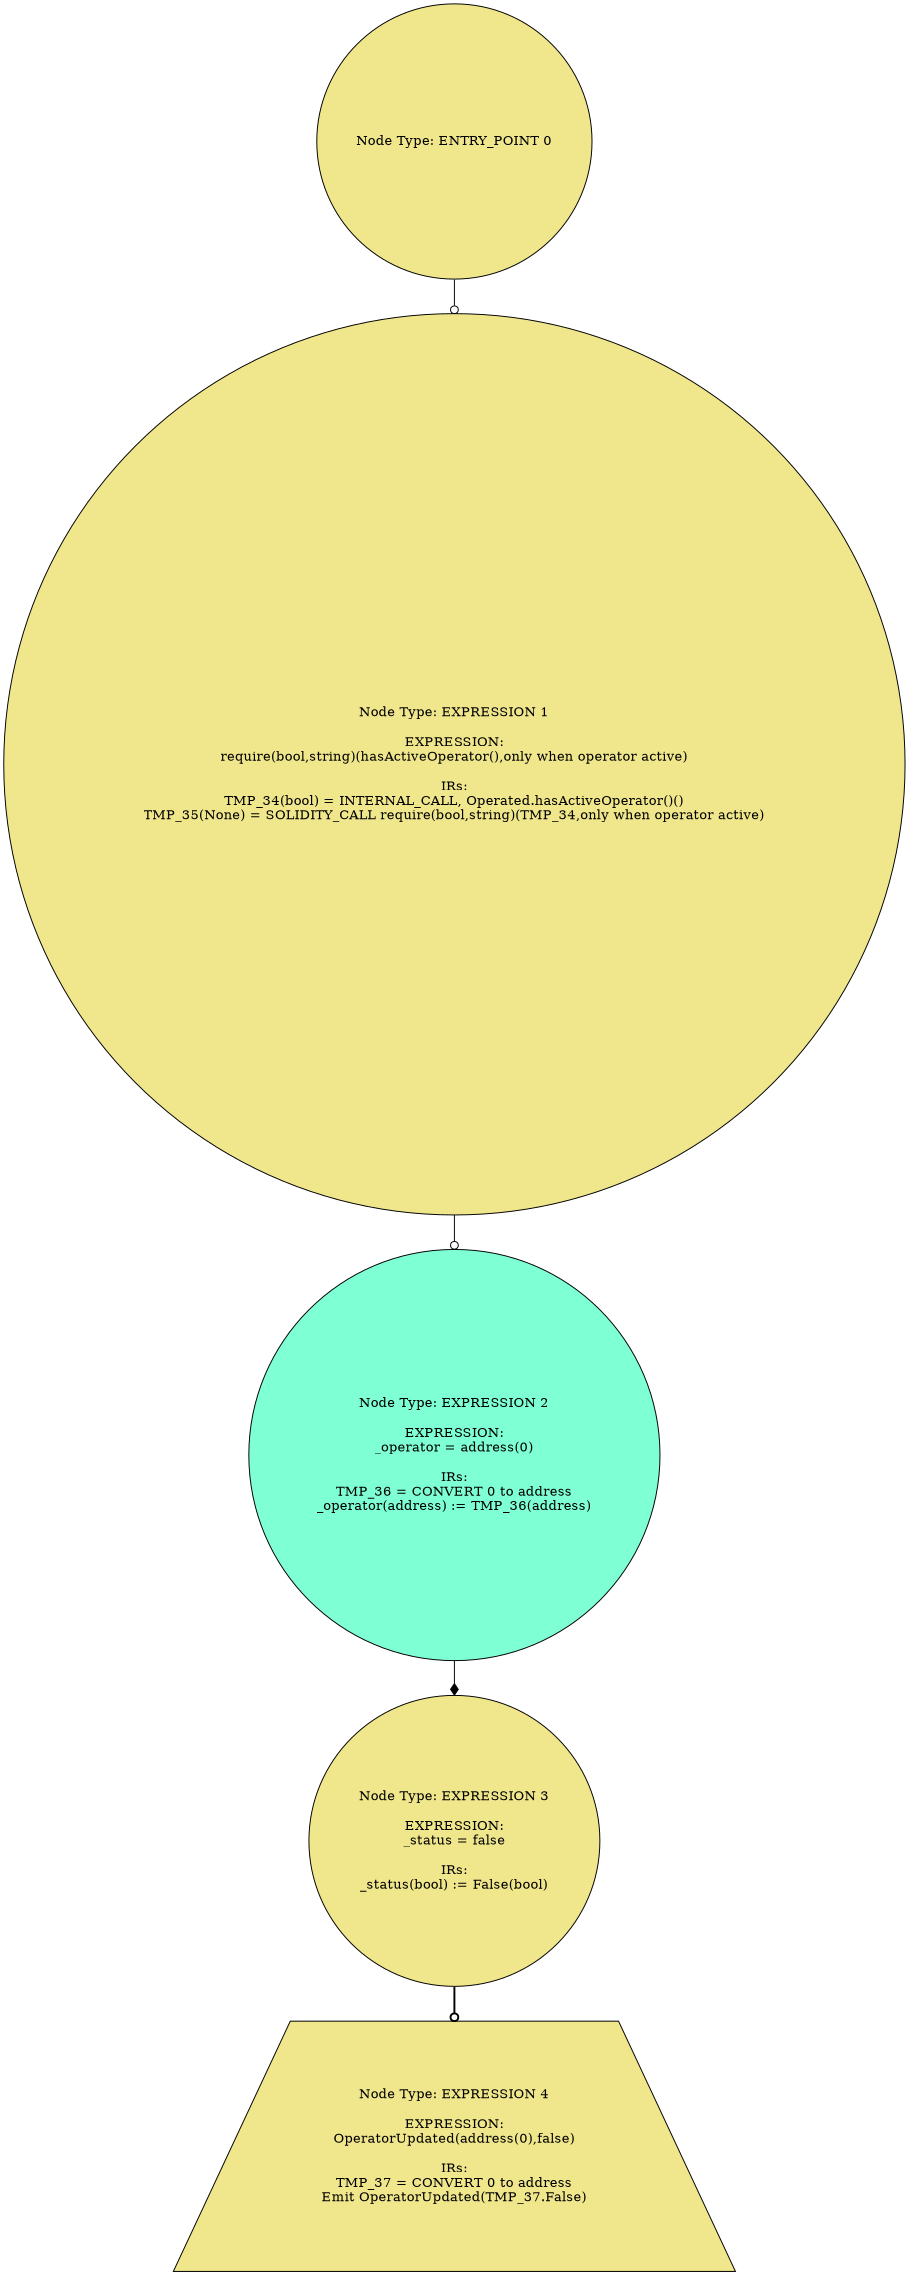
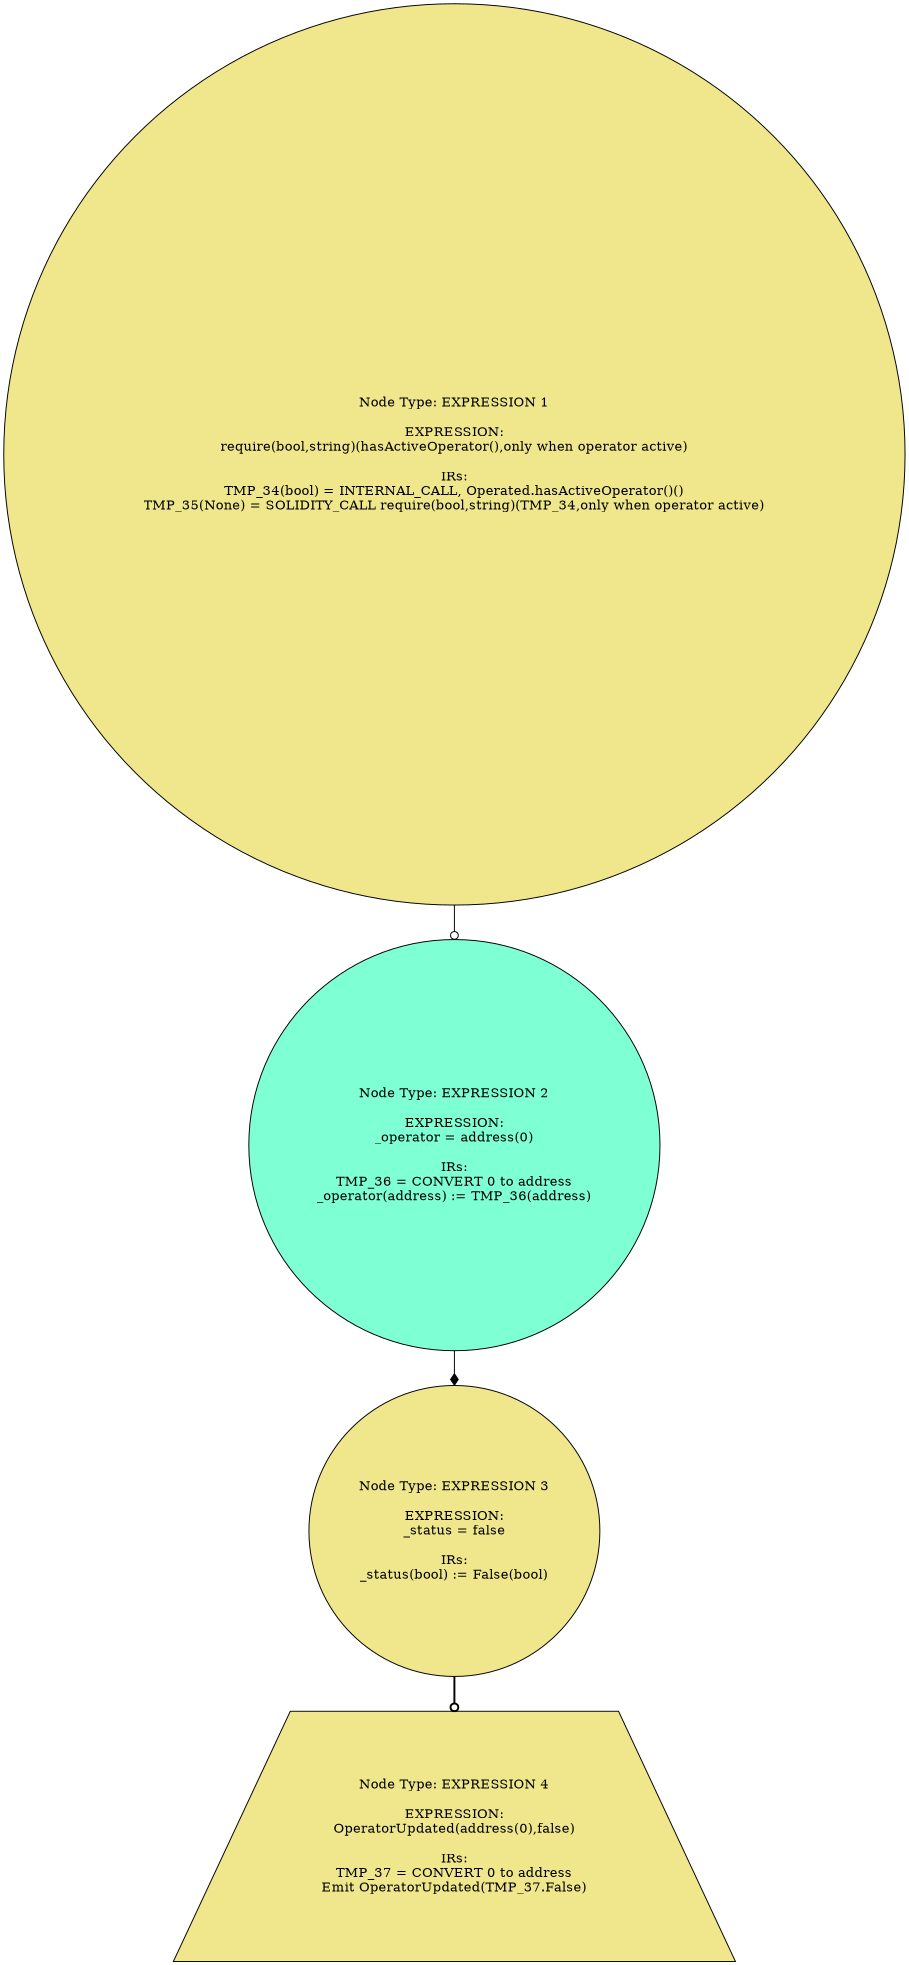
(454, 141) -> none
